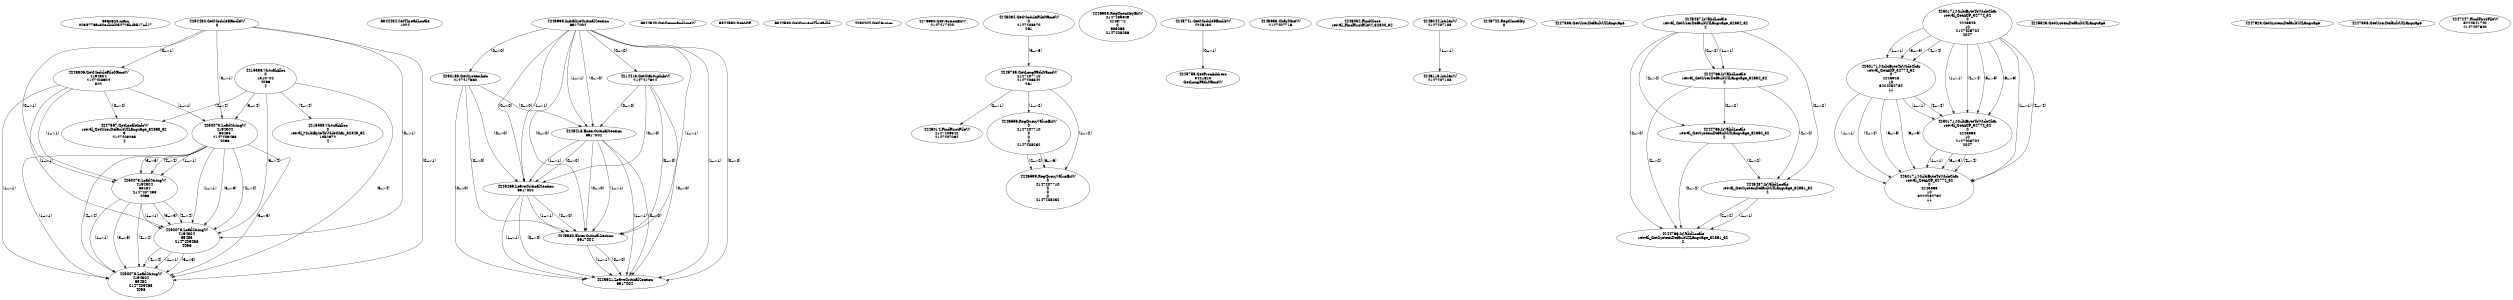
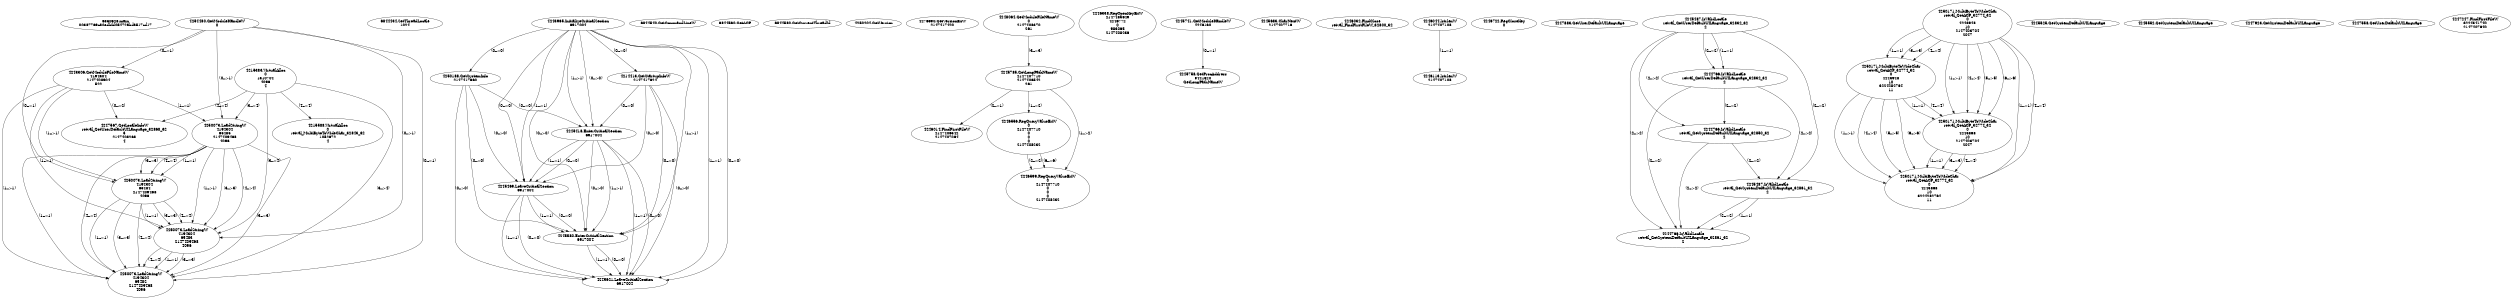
none -> (2175, 24)
(145, 189) -> (145, 189)
